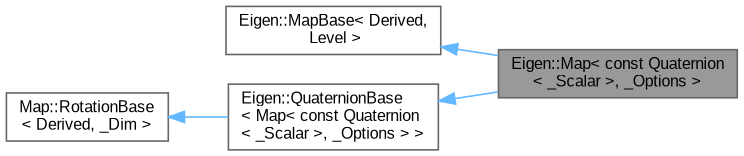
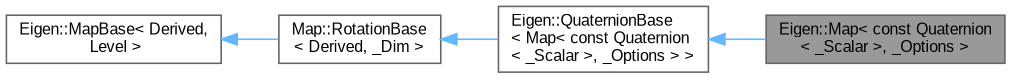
(478, 52) -> (258, 39)
